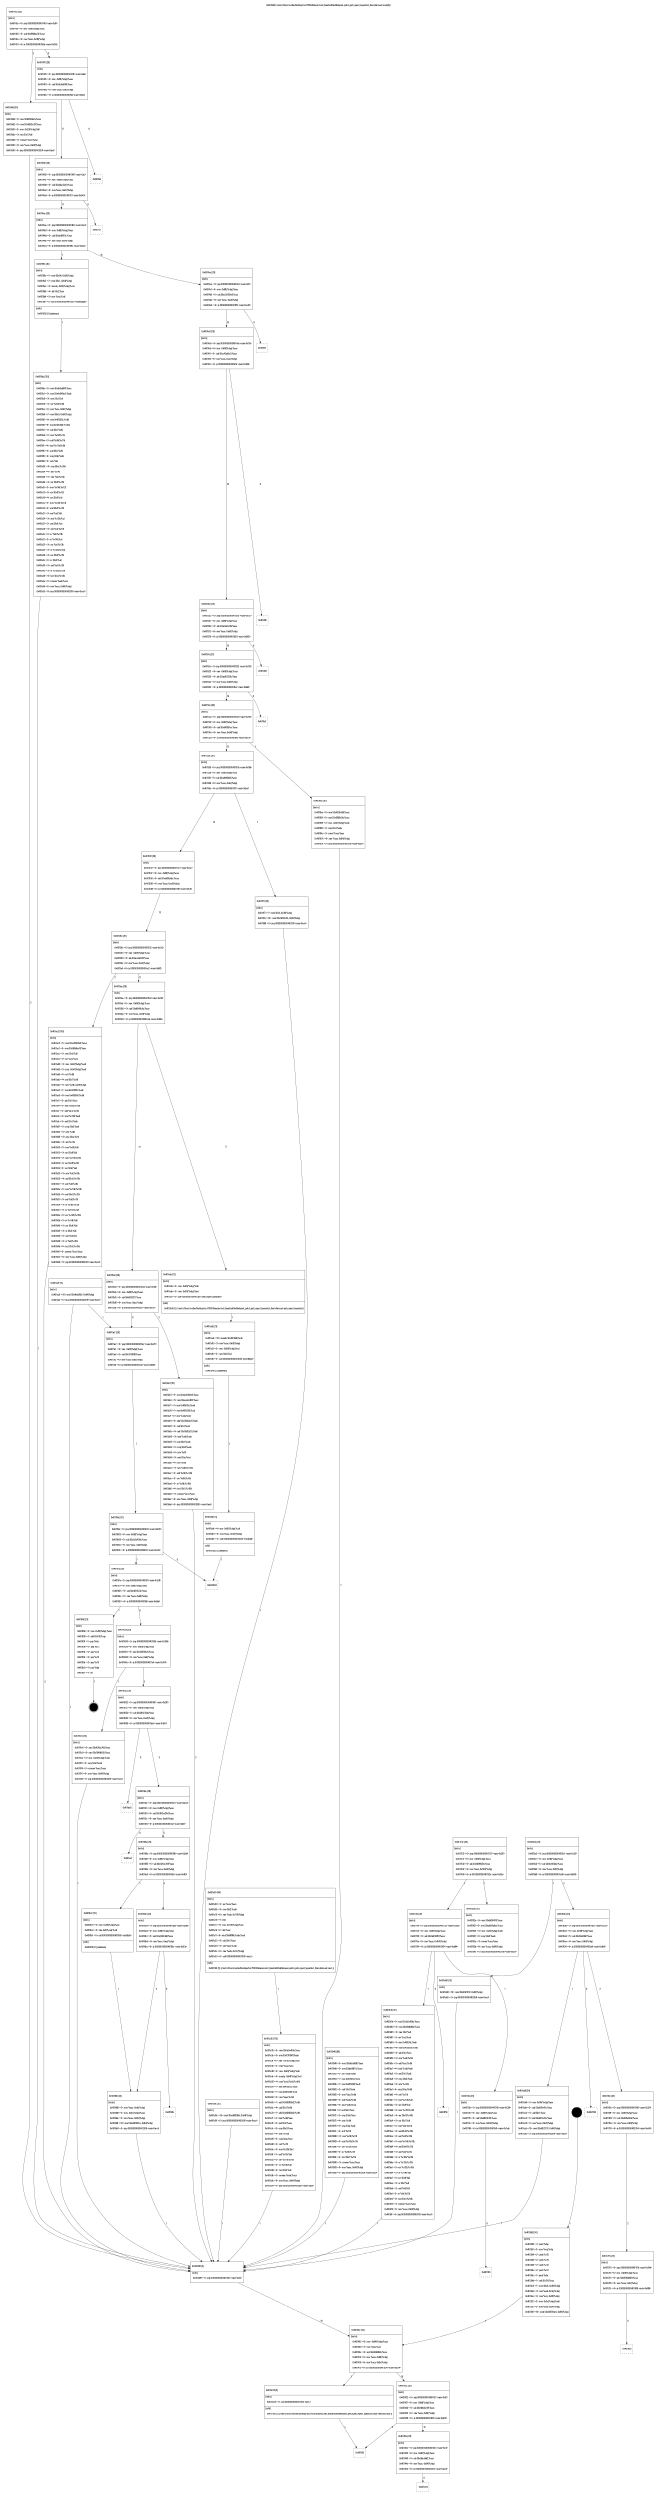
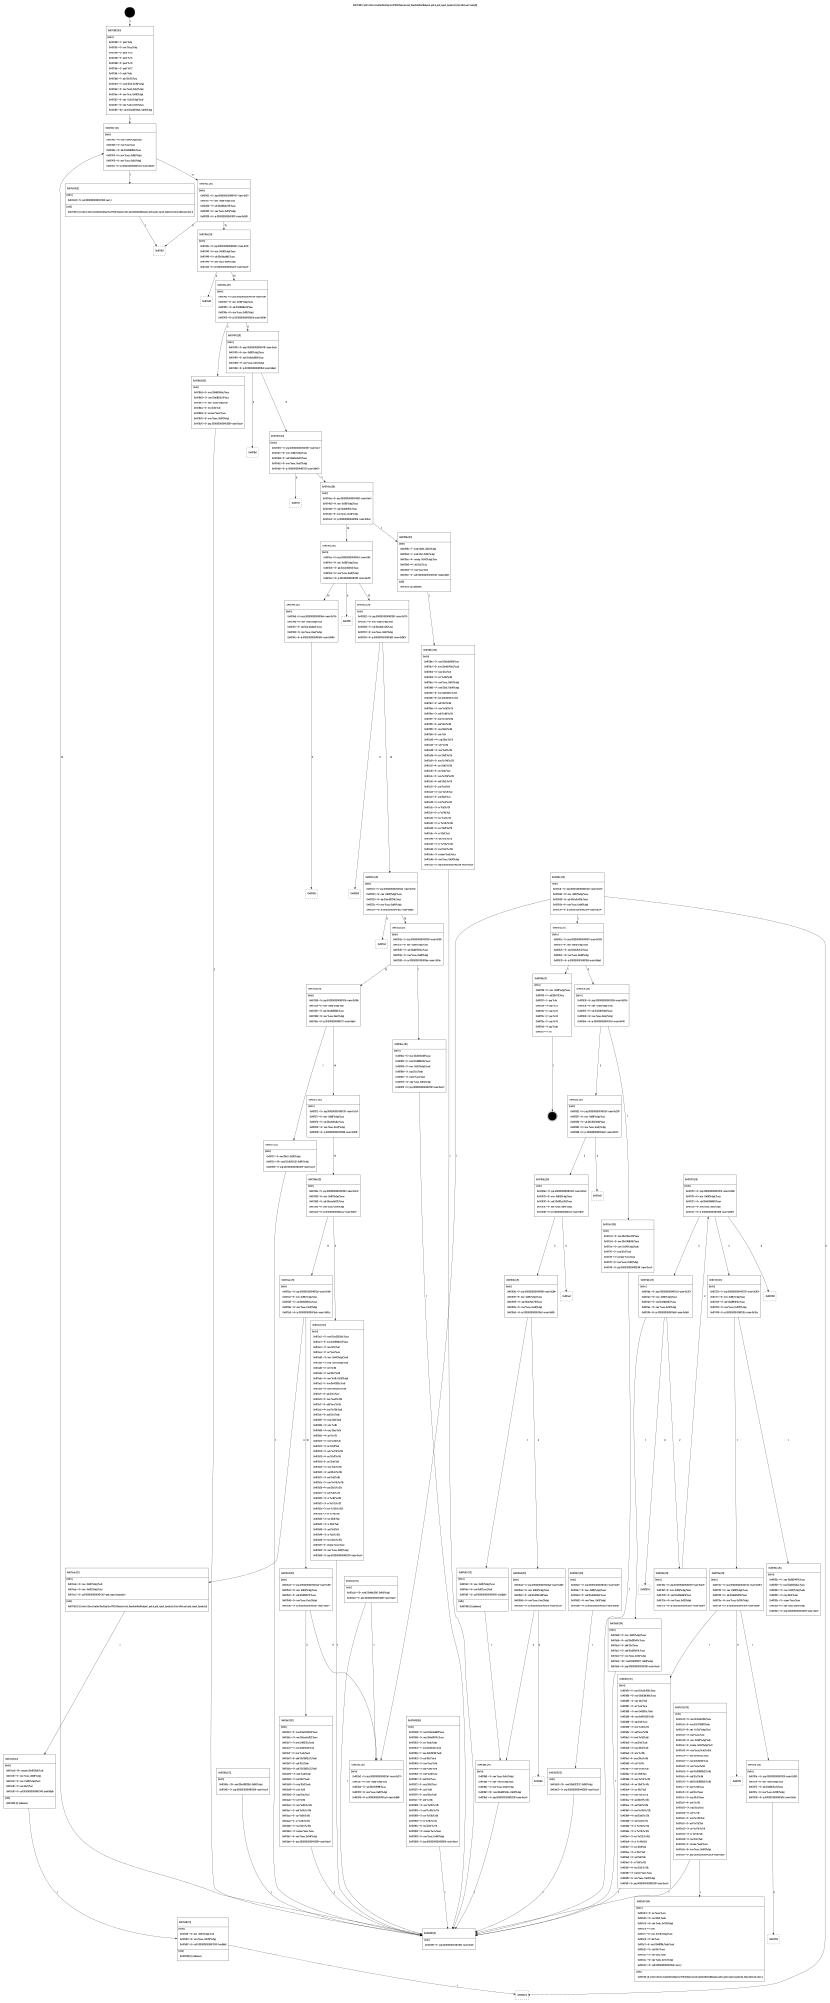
none -> (233, 275)
(226, 483) -> (364, 591)
none -> (722, 1245)
(134, 1441) -> (451, 1276)
(567, 1894) -> (687, 1245)
(278, 2003) -> (700, 1877)
